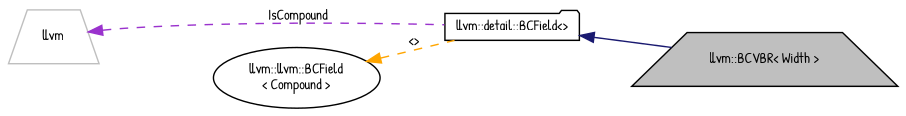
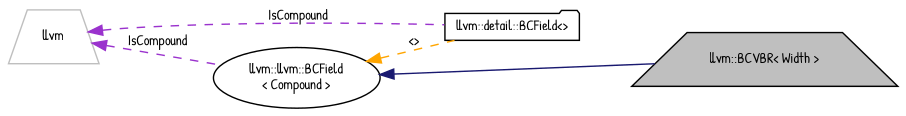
(633, 42) -> (524, 69)
none -> (164, 55)
